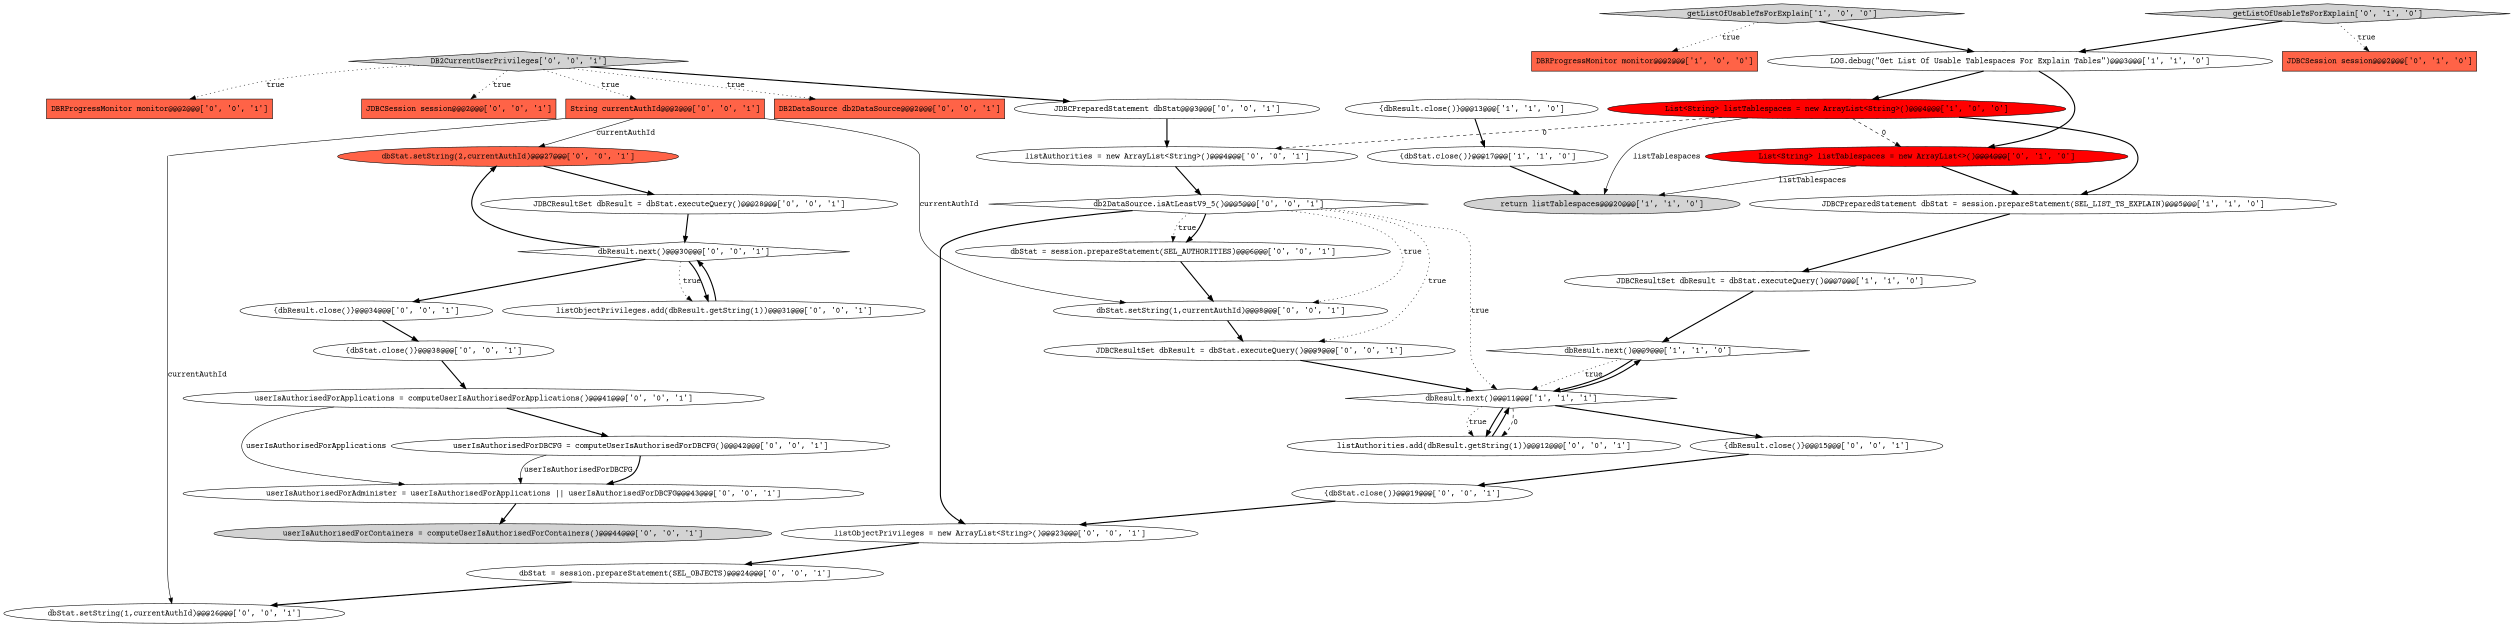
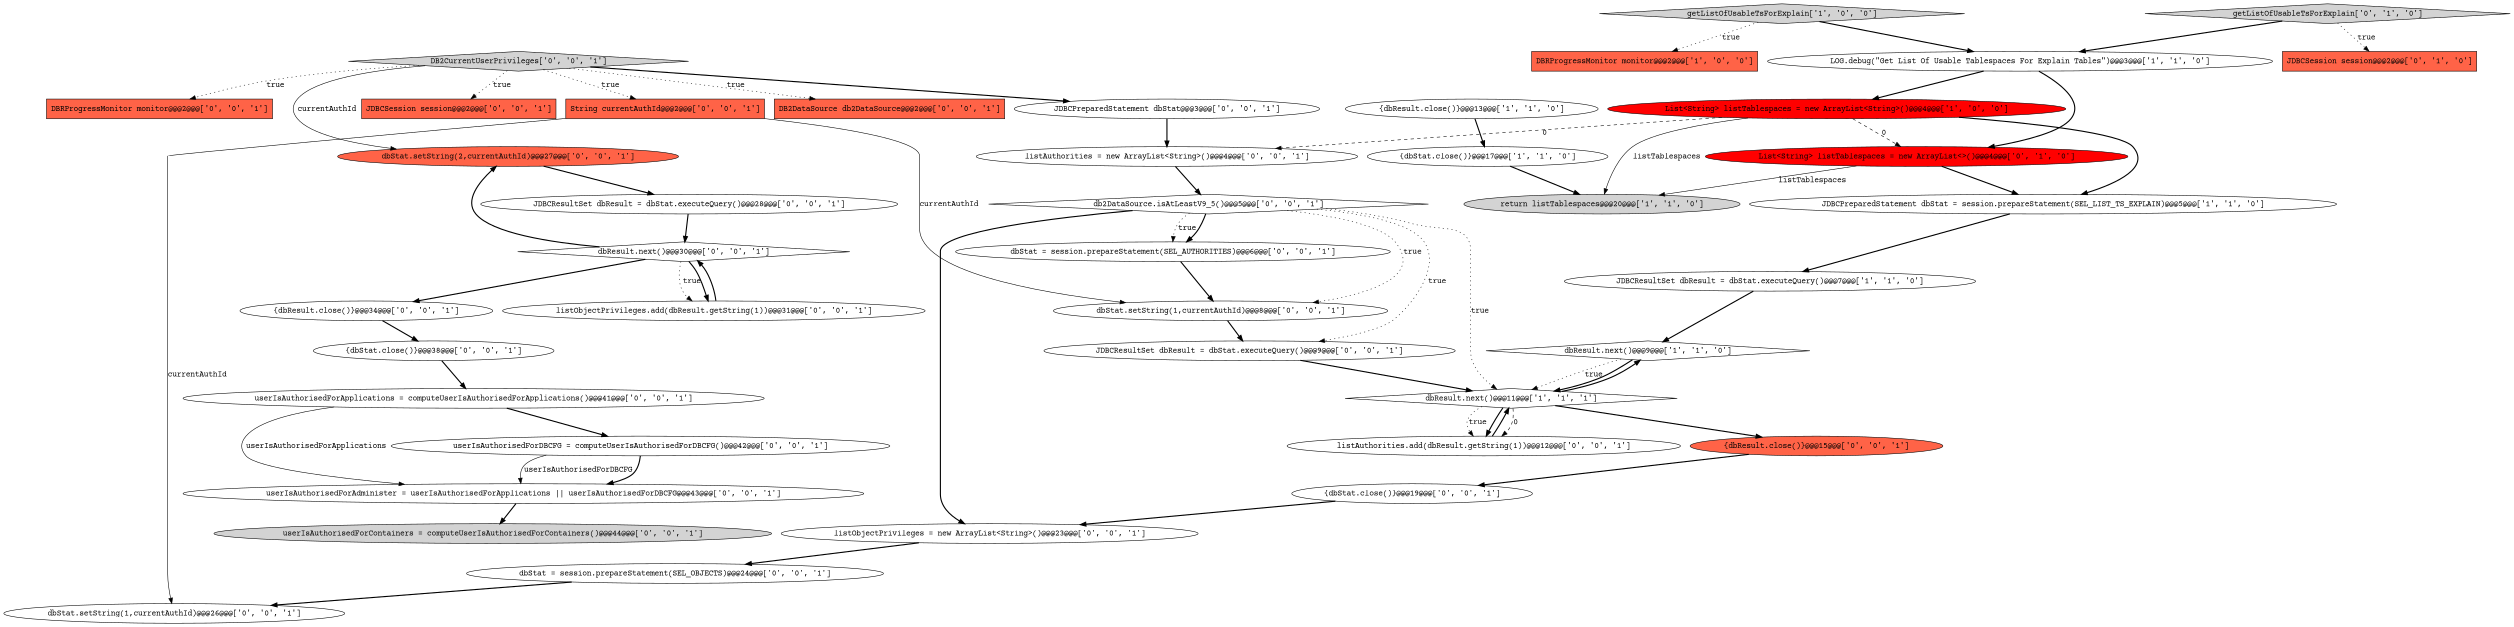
(589, 132) -> (302, 95)
(1817, 446) -> (1817, 446)
